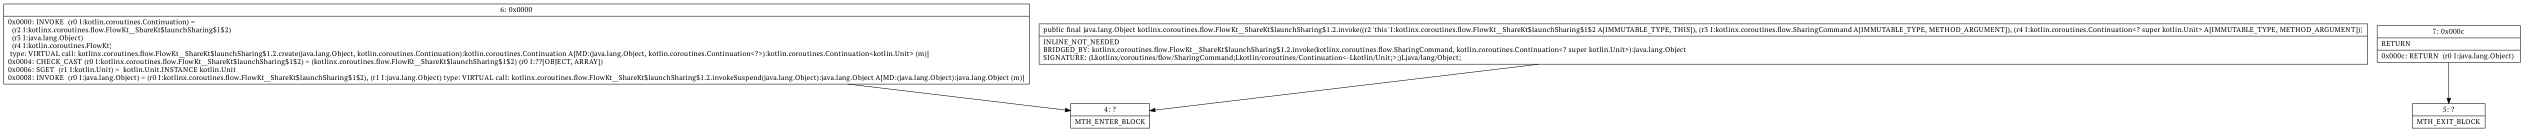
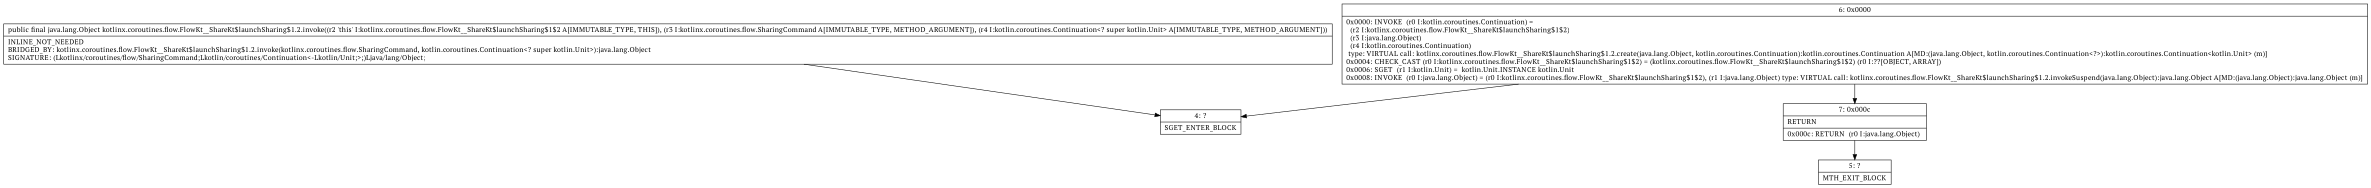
(60, 46) -> (1409, 46)
none -> (1855, 91)
(1110, 122) -> (1201, 128)
